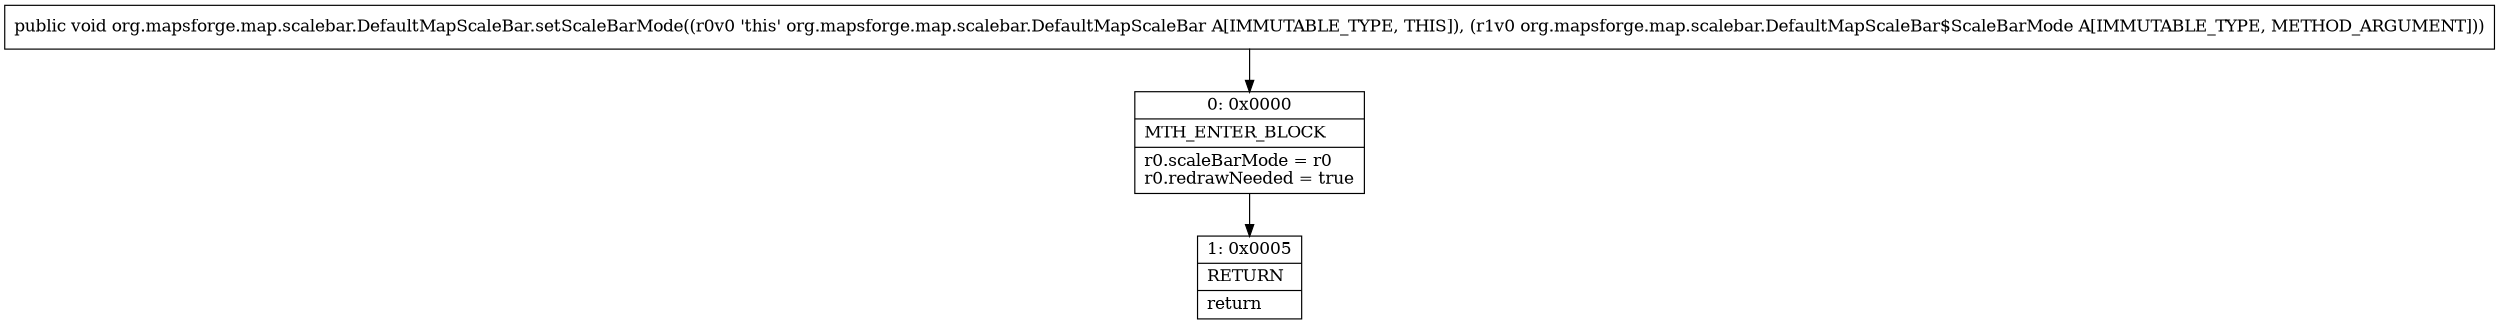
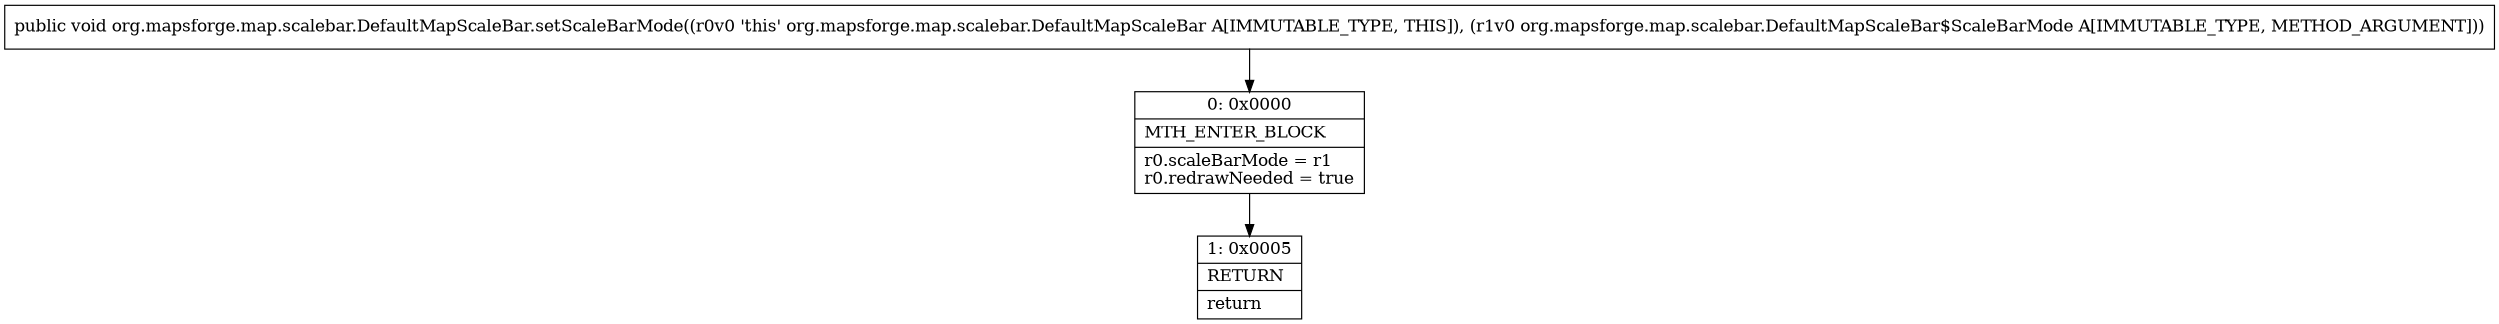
(1238, 161) -> (1238, 161)
